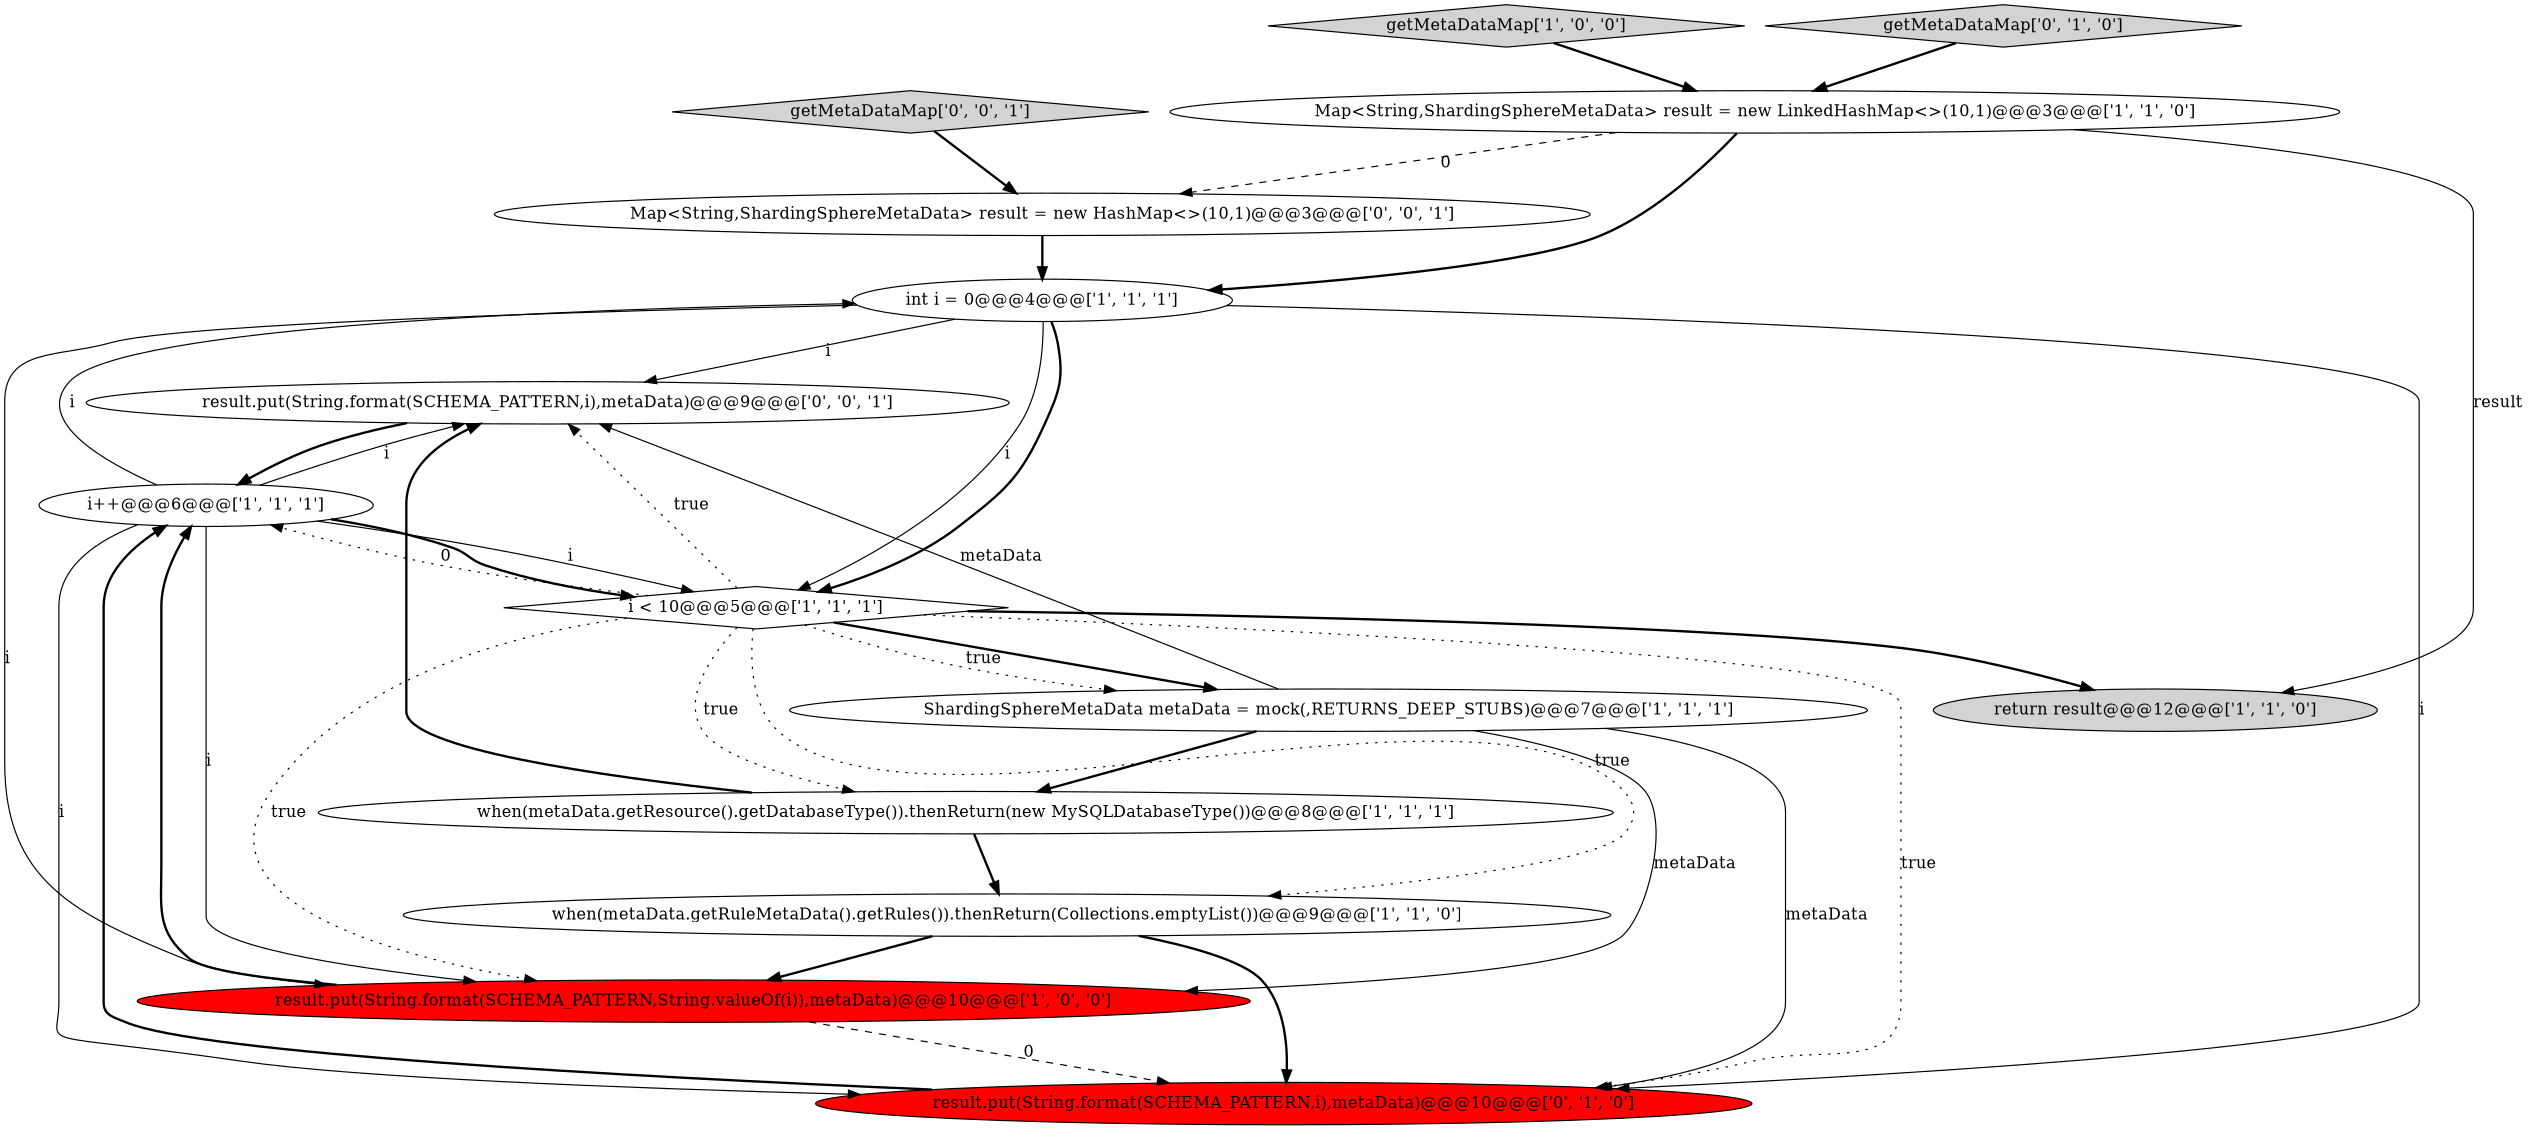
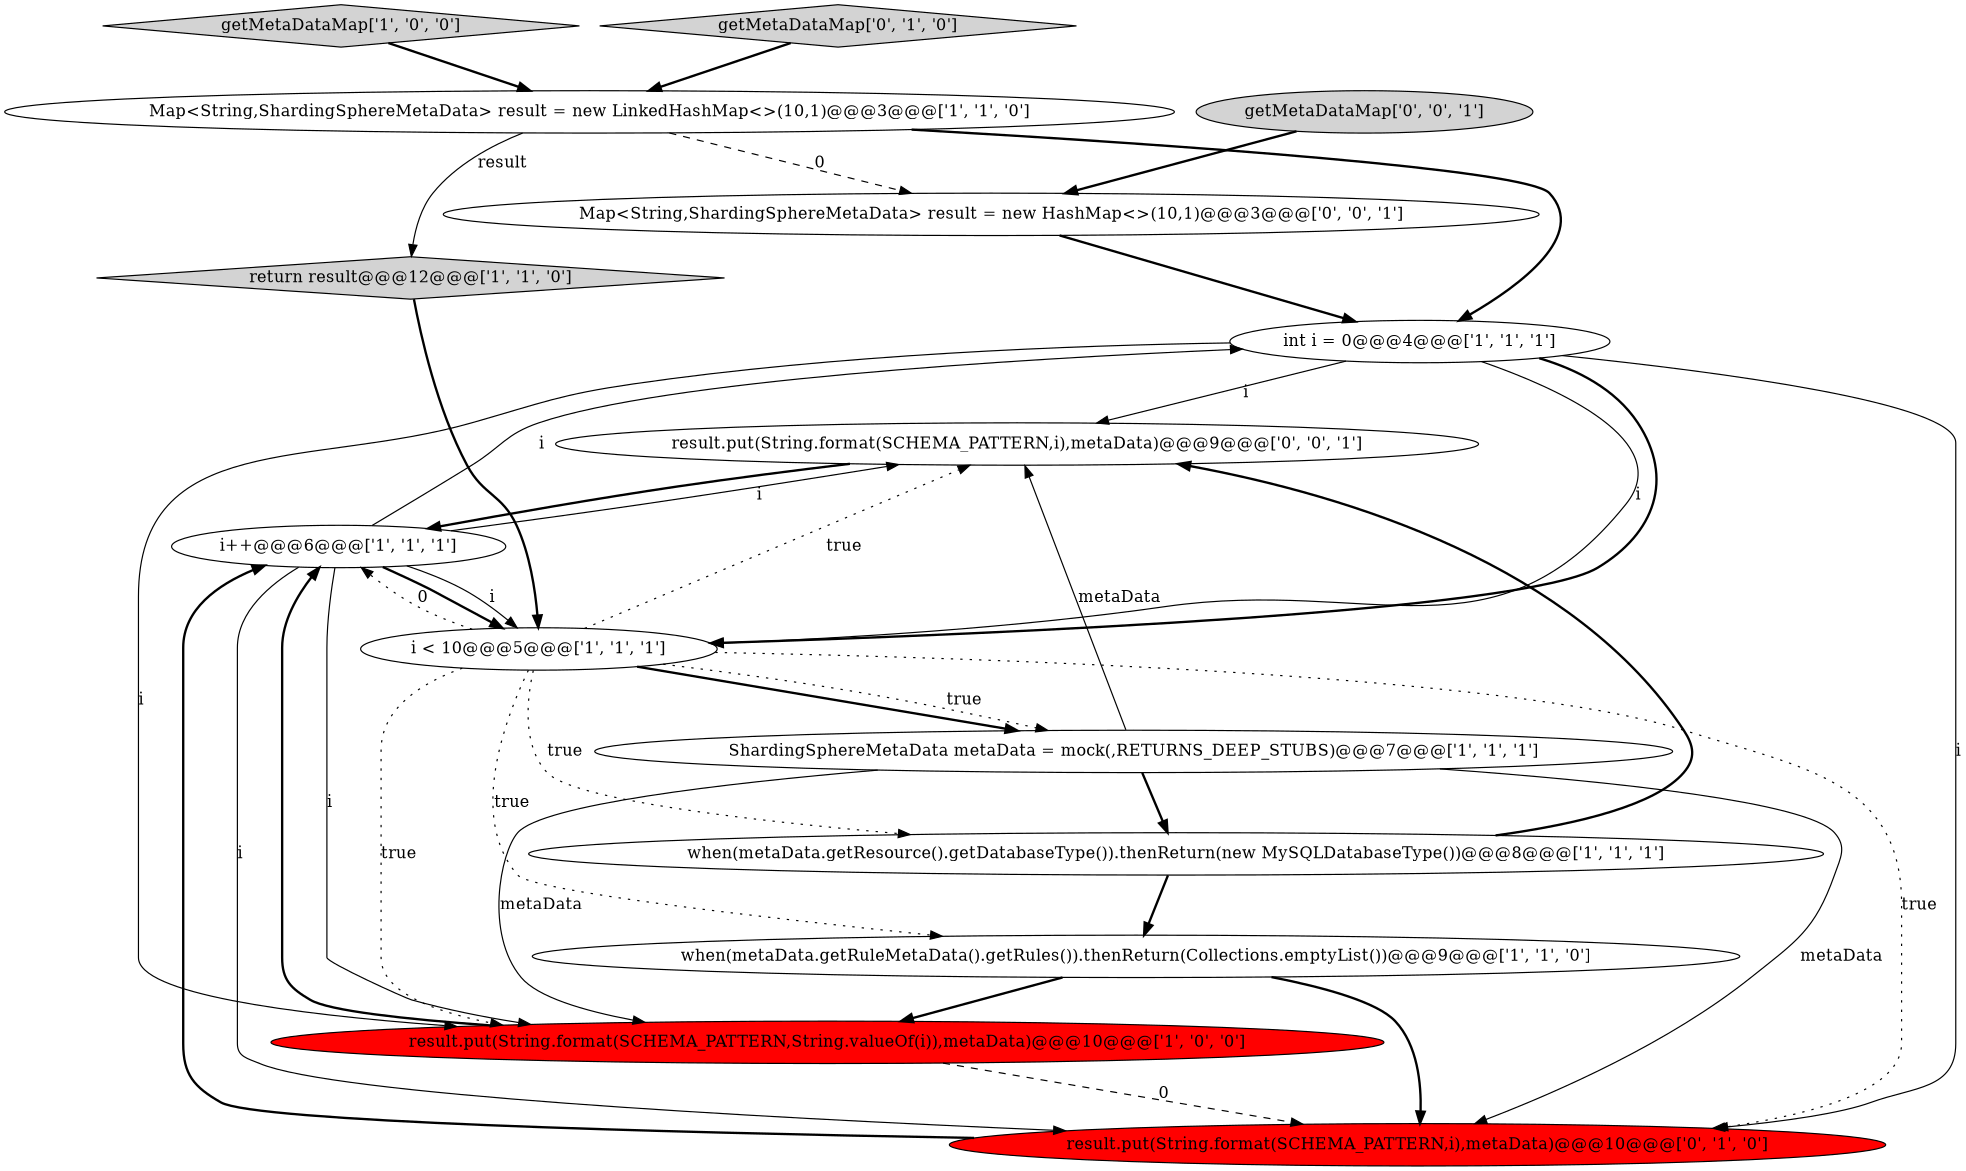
(910, 112) -> (1365, 112)
(756, 608) -> (539, 649)
(1527, 625) -> (462, 456)
(2155, 710) -> (411, 278)
